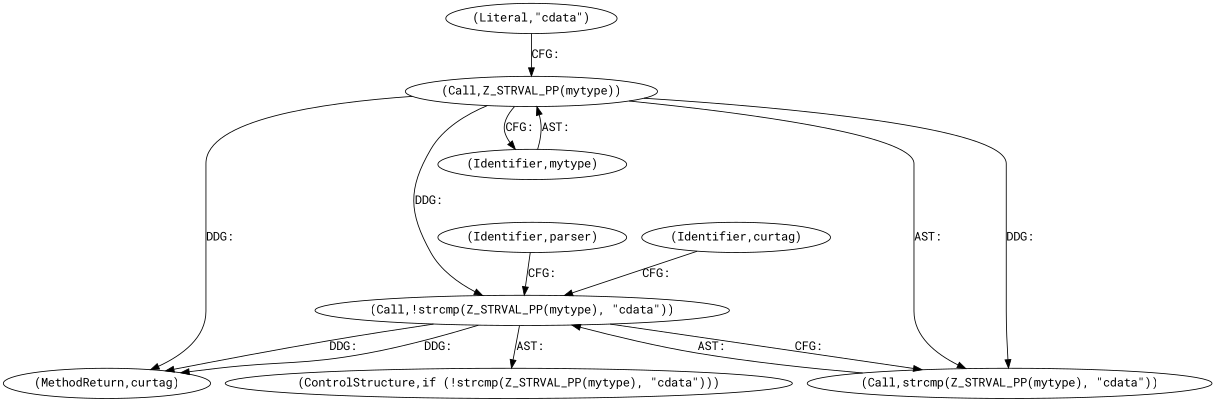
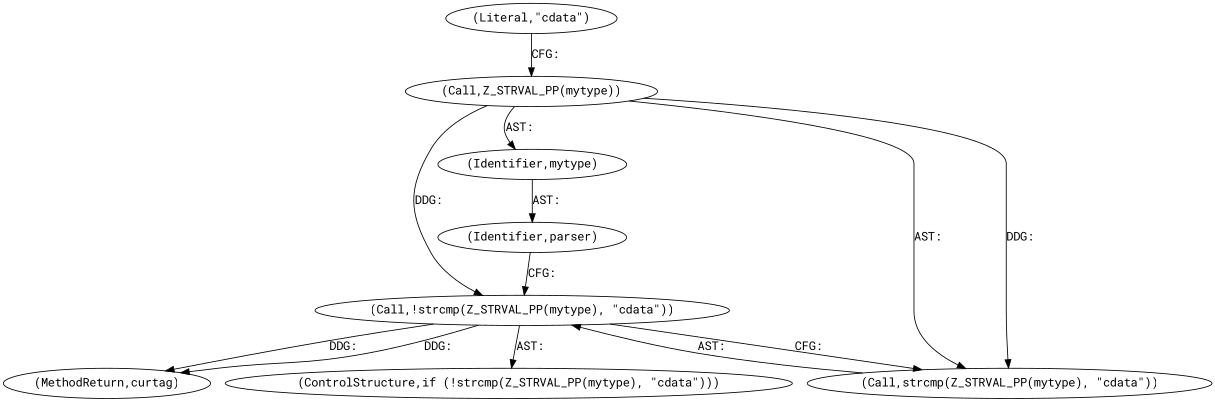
(523, 128) -> (523, 128)
(541, 132) -> (532, 197)
(206, 162) -> none
(736, 237) -> none
